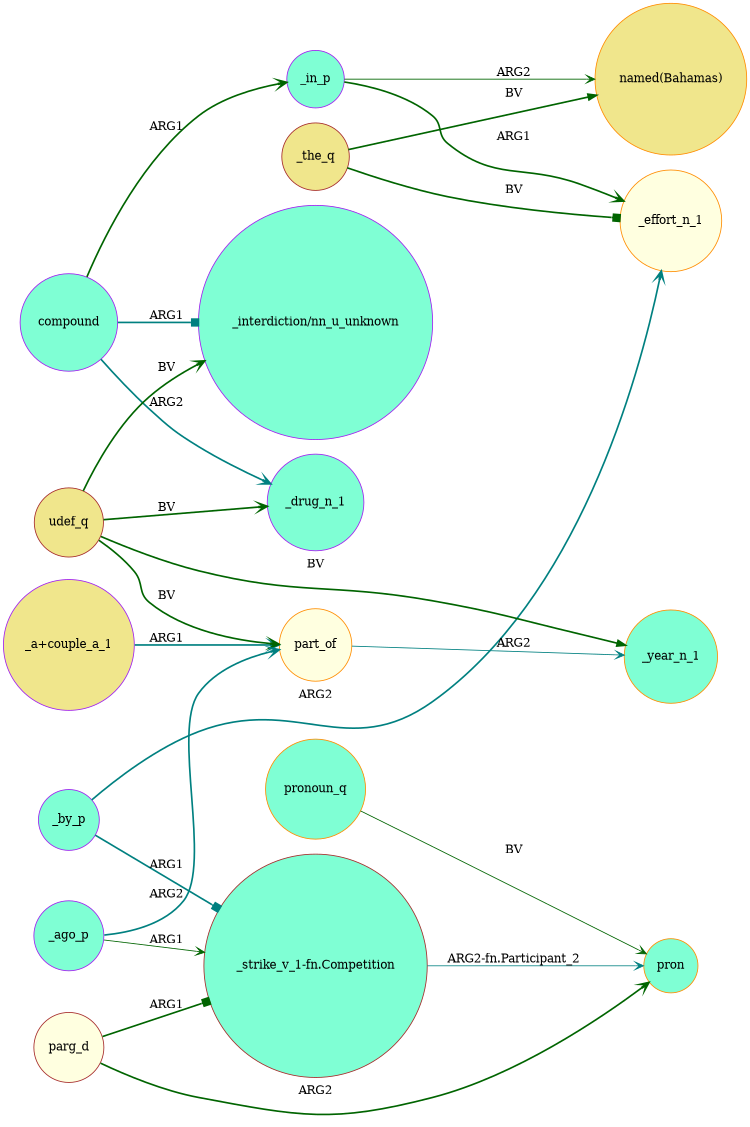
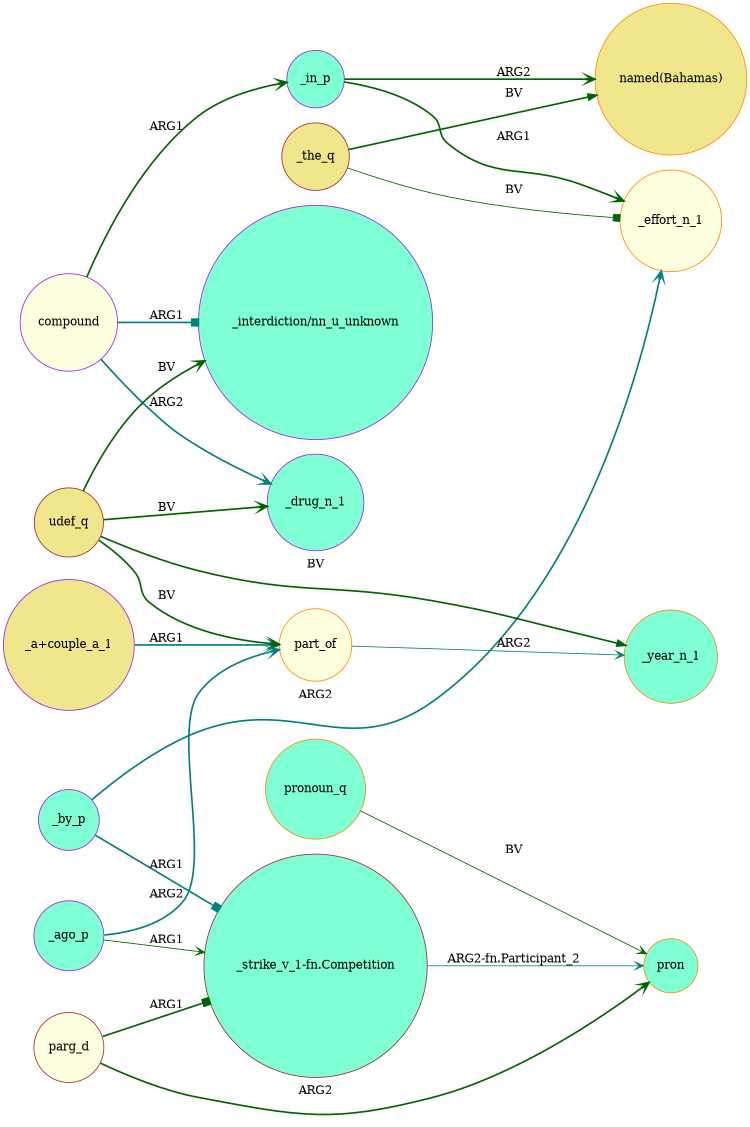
(465, 79) -> (465, 79)
(477, 202) -> (477, 202)
(69, 322) -> (69, 322)
